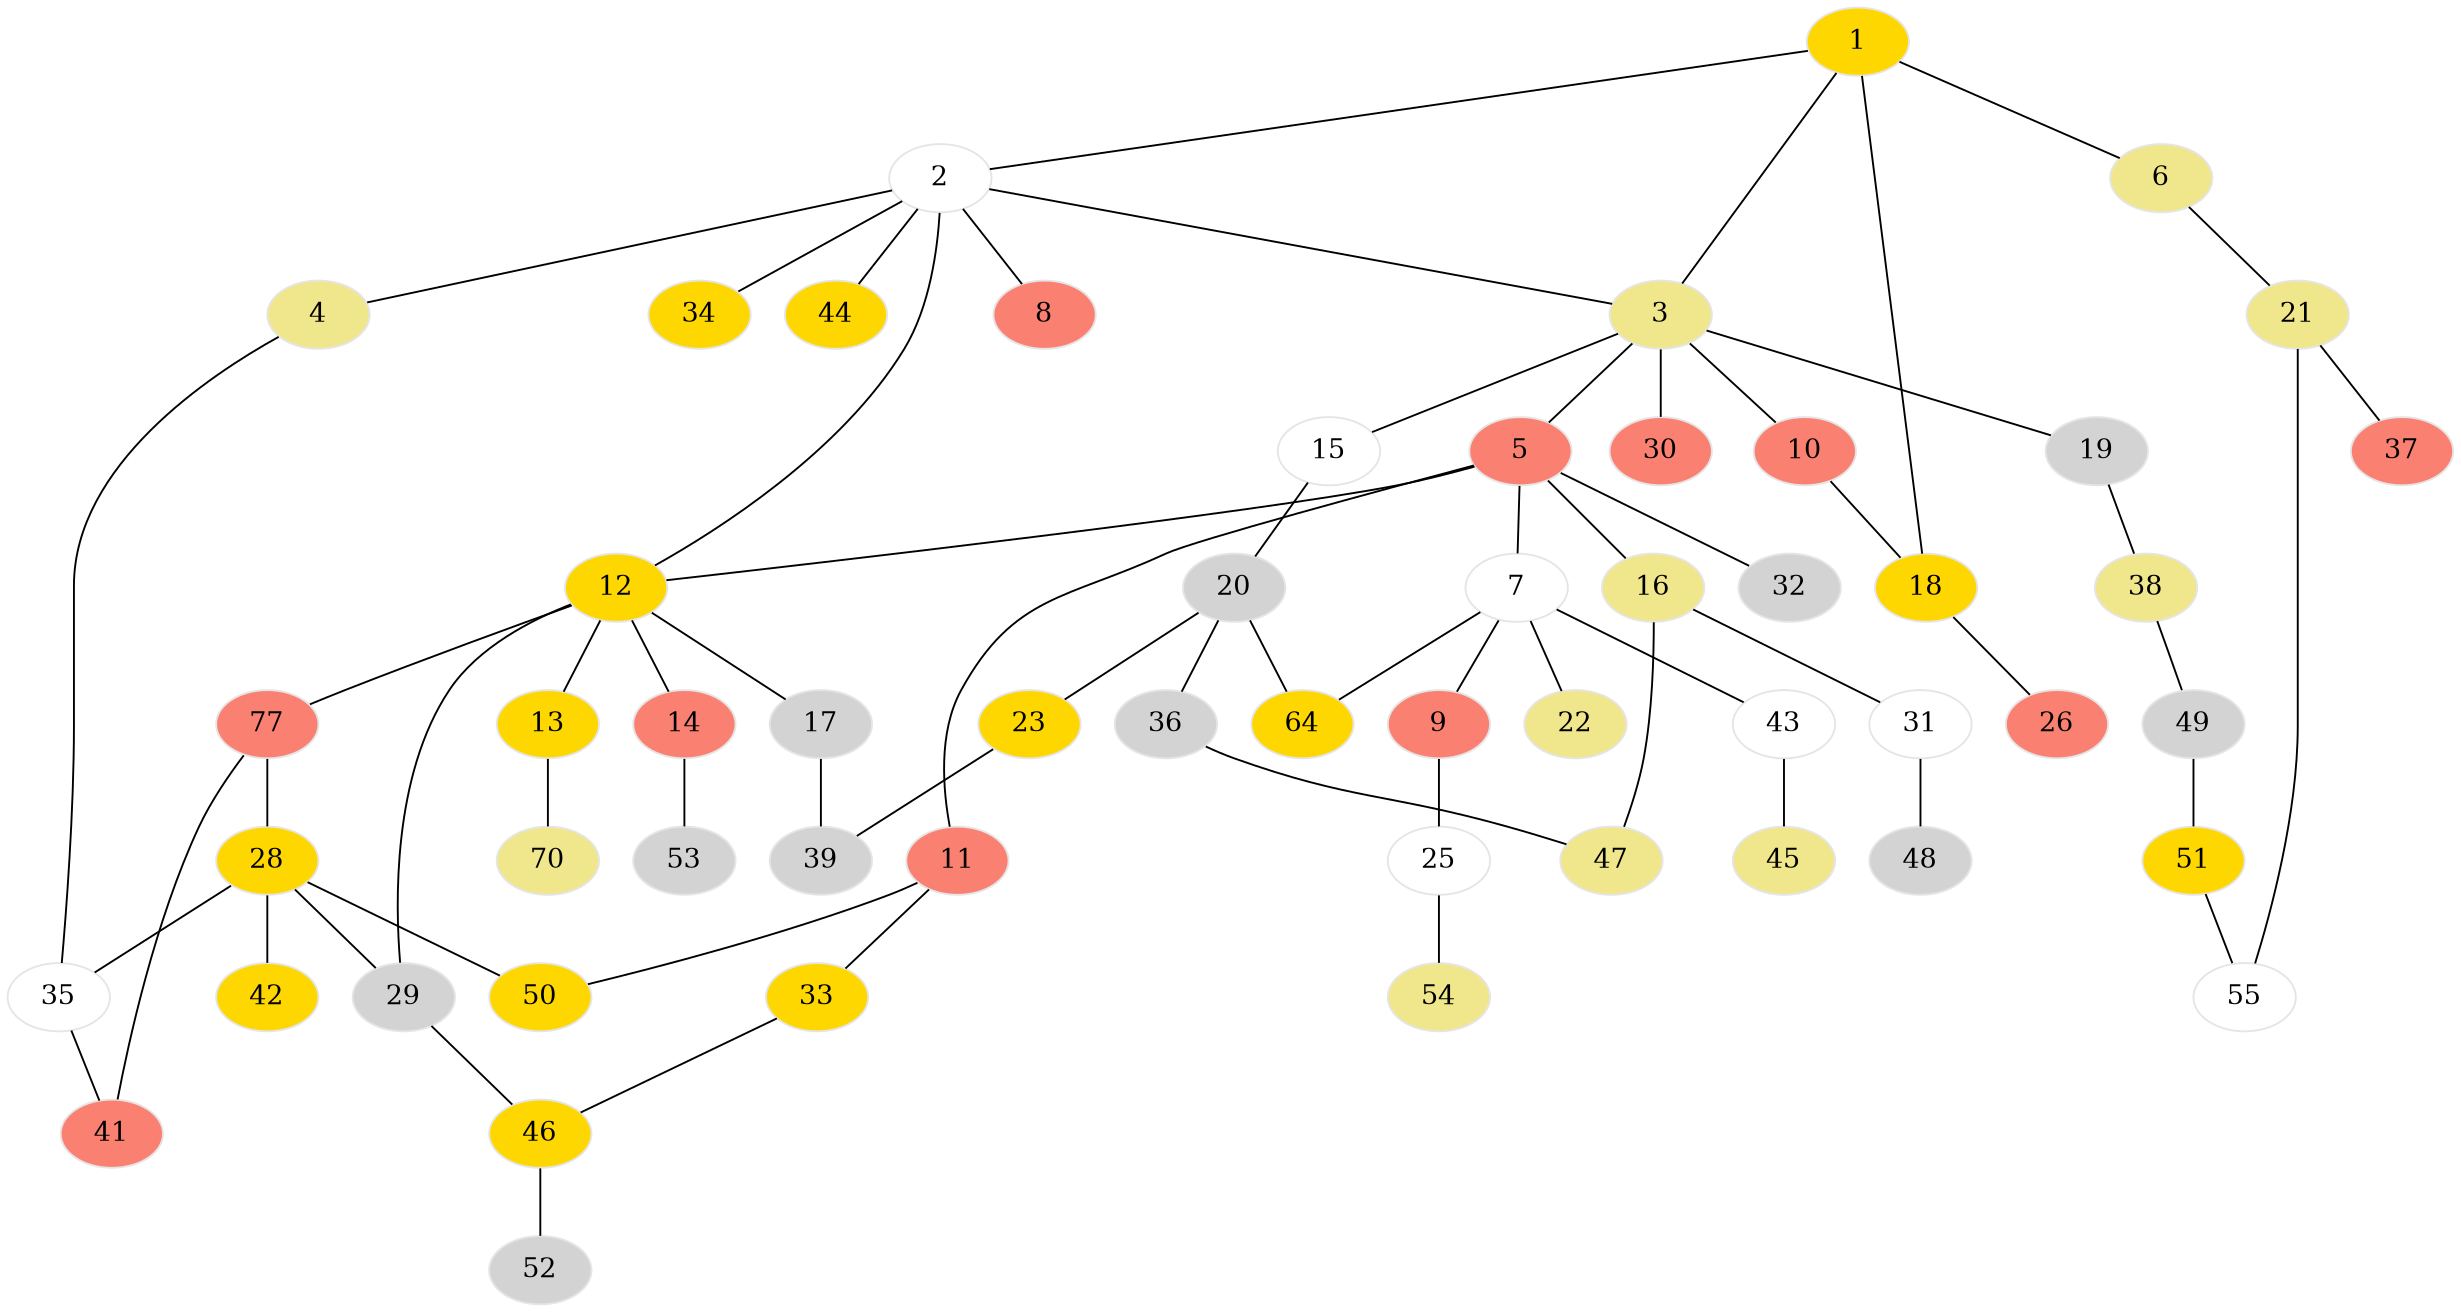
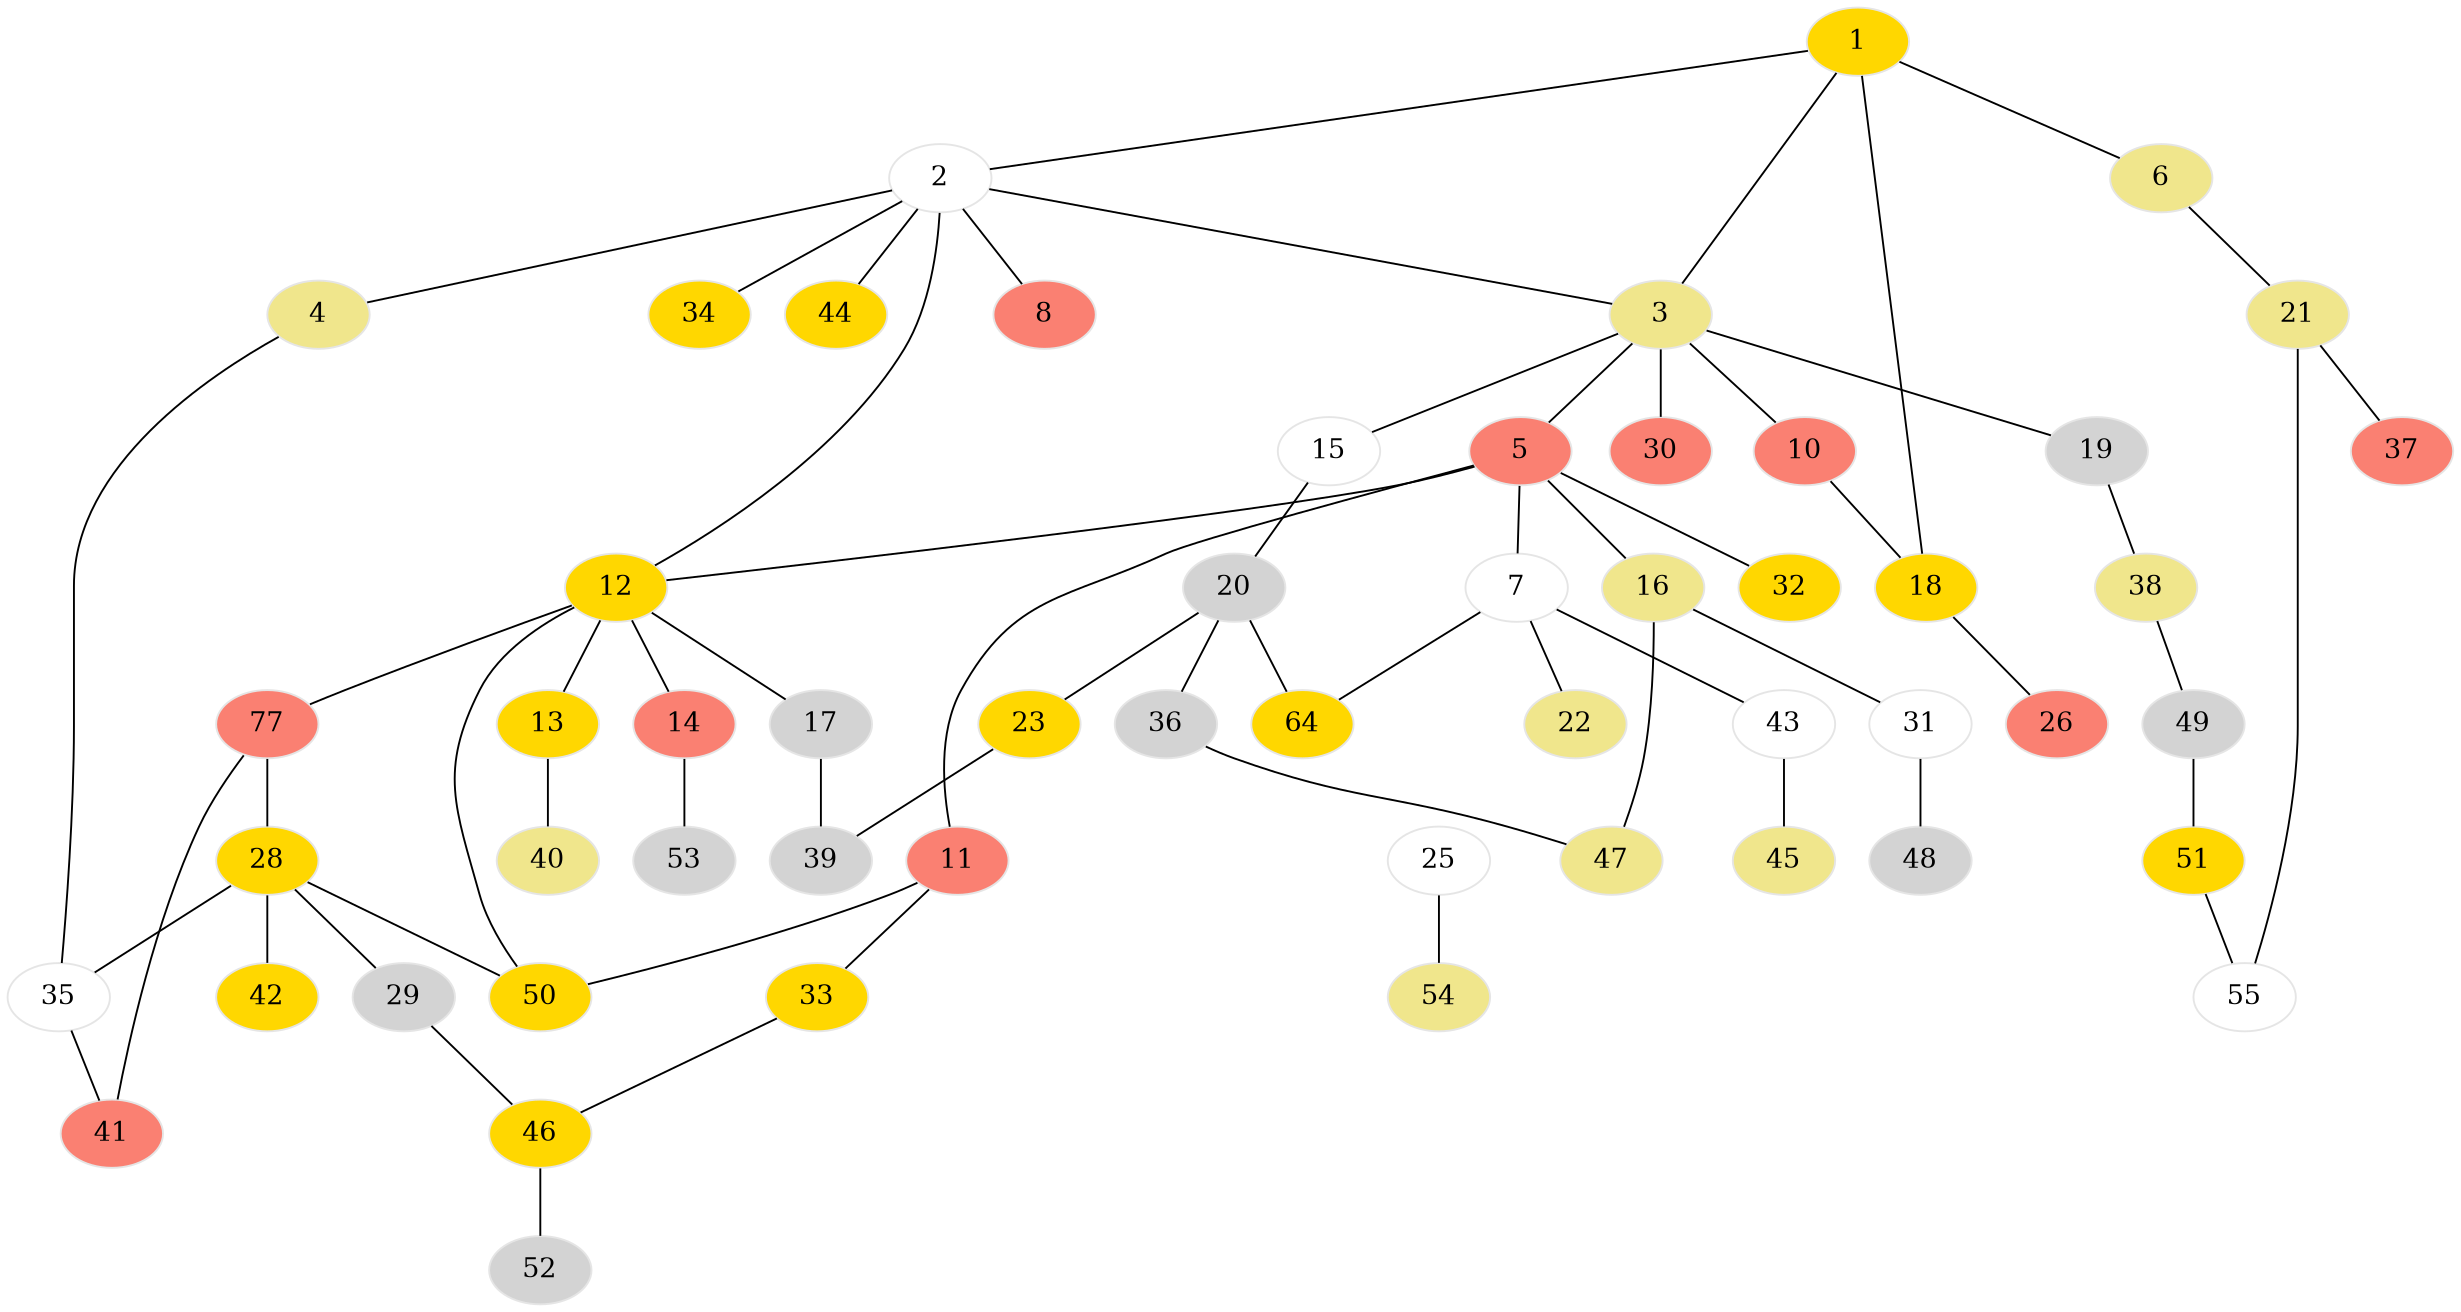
(1790, 588) -> (1790, 588)
(1439, 724) -> none
(421, 749) -> (455, 769)
(548, 861) -> (548, 861)
